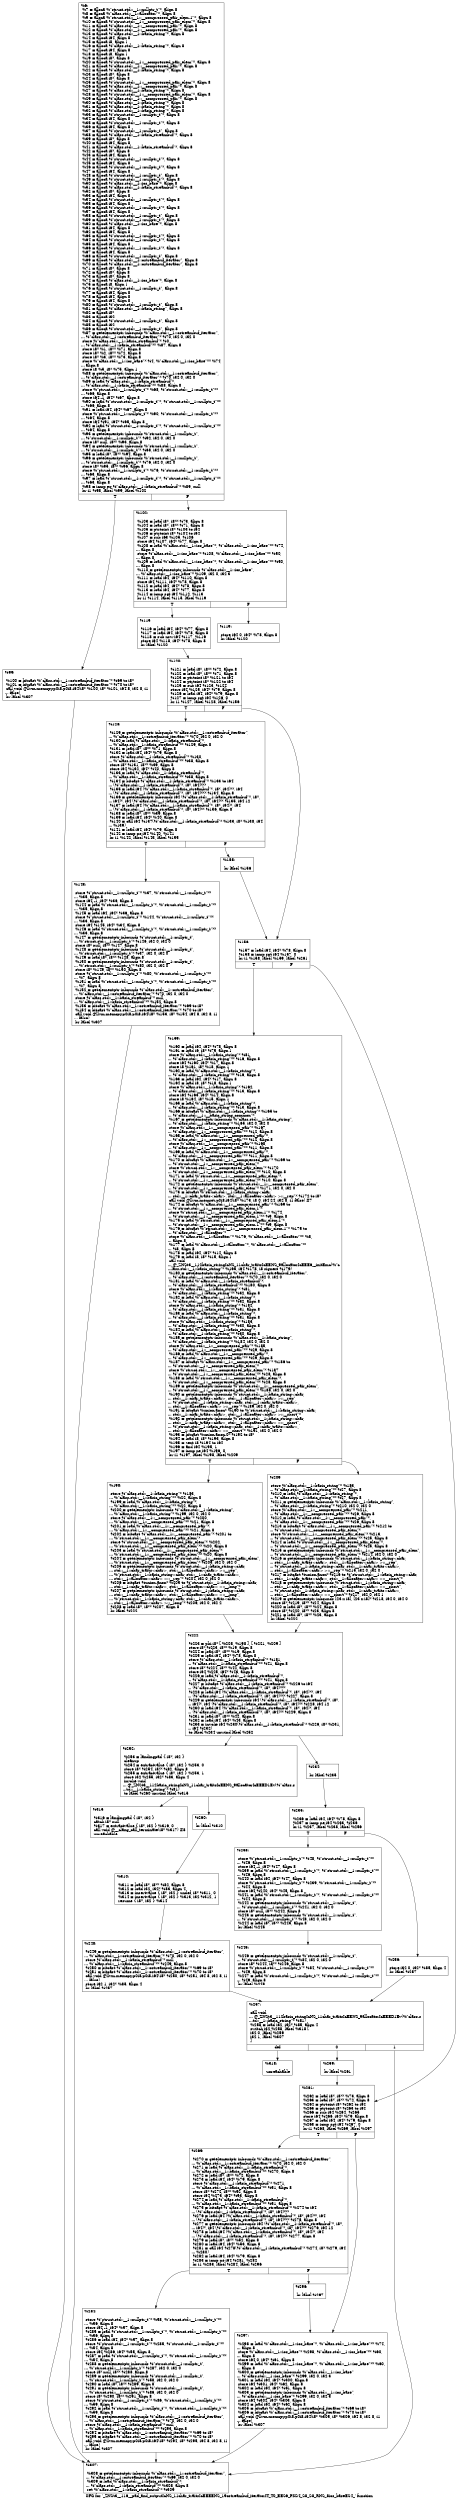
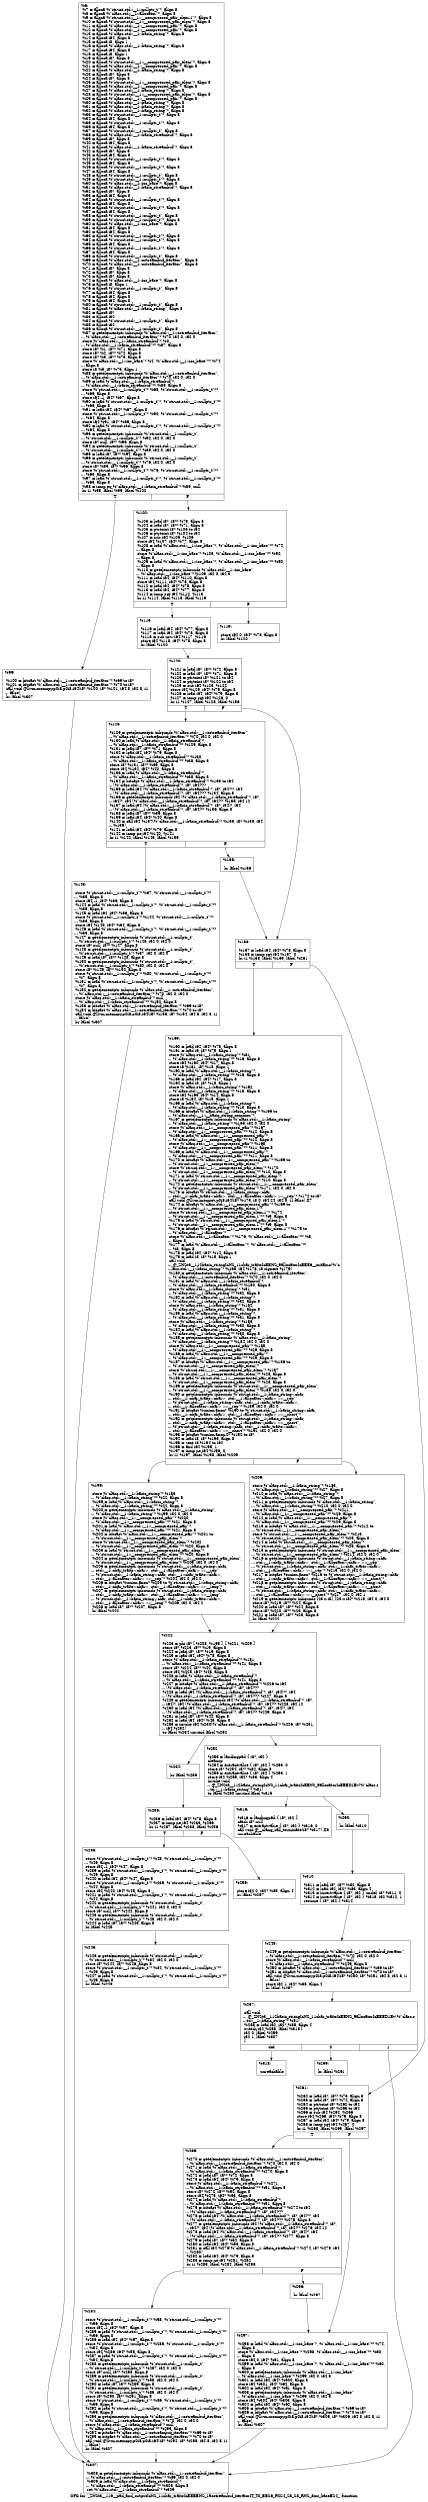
(165, 538) -> (165, 538)
(389, 1988) -> none
